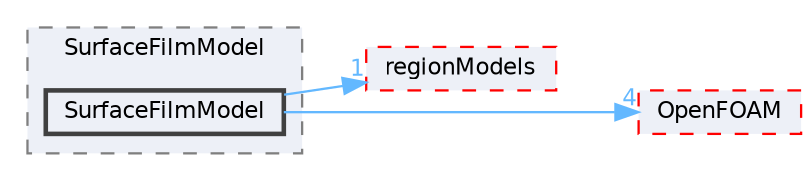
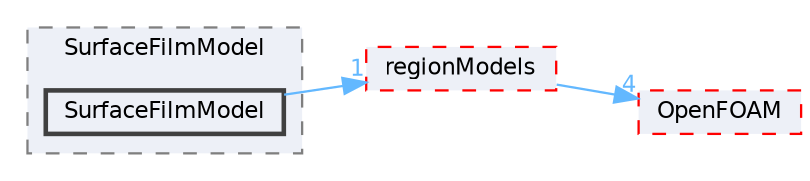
(449, 112) -> (586, 90)
